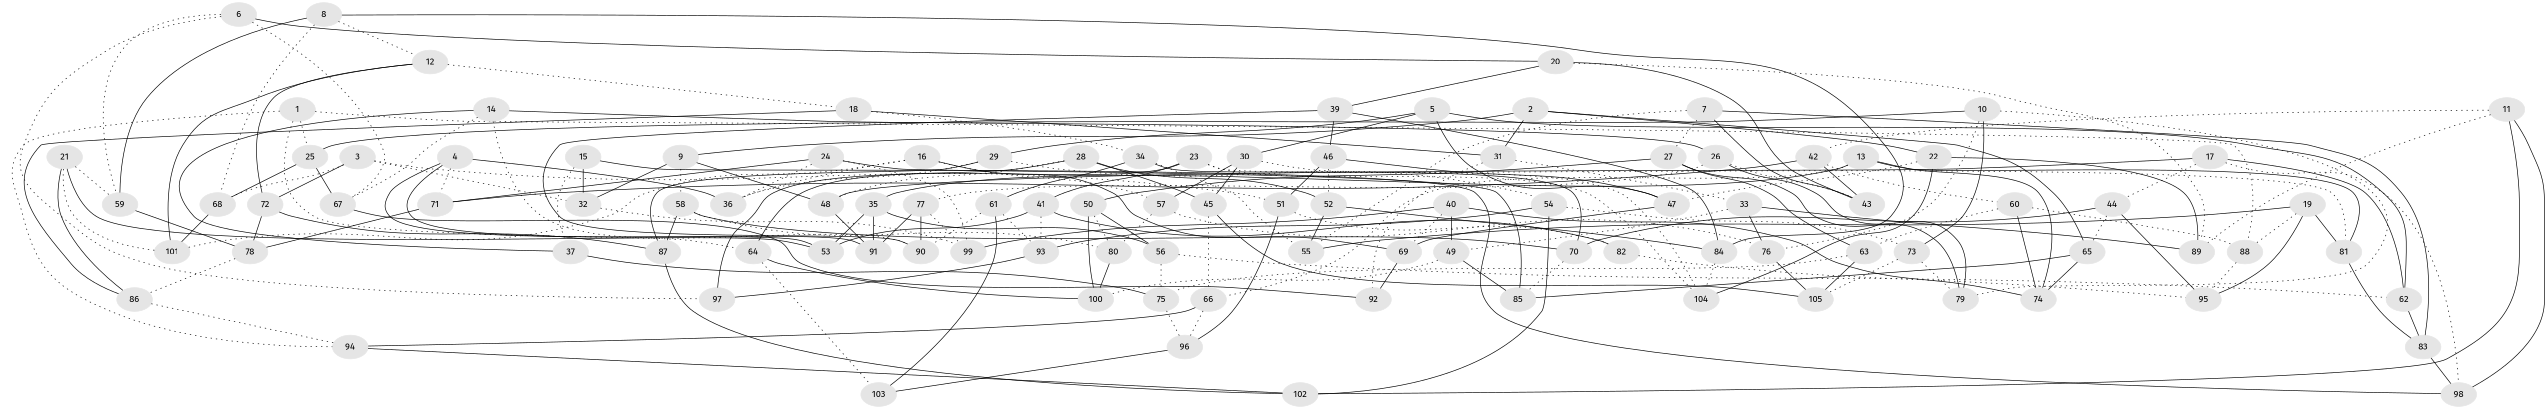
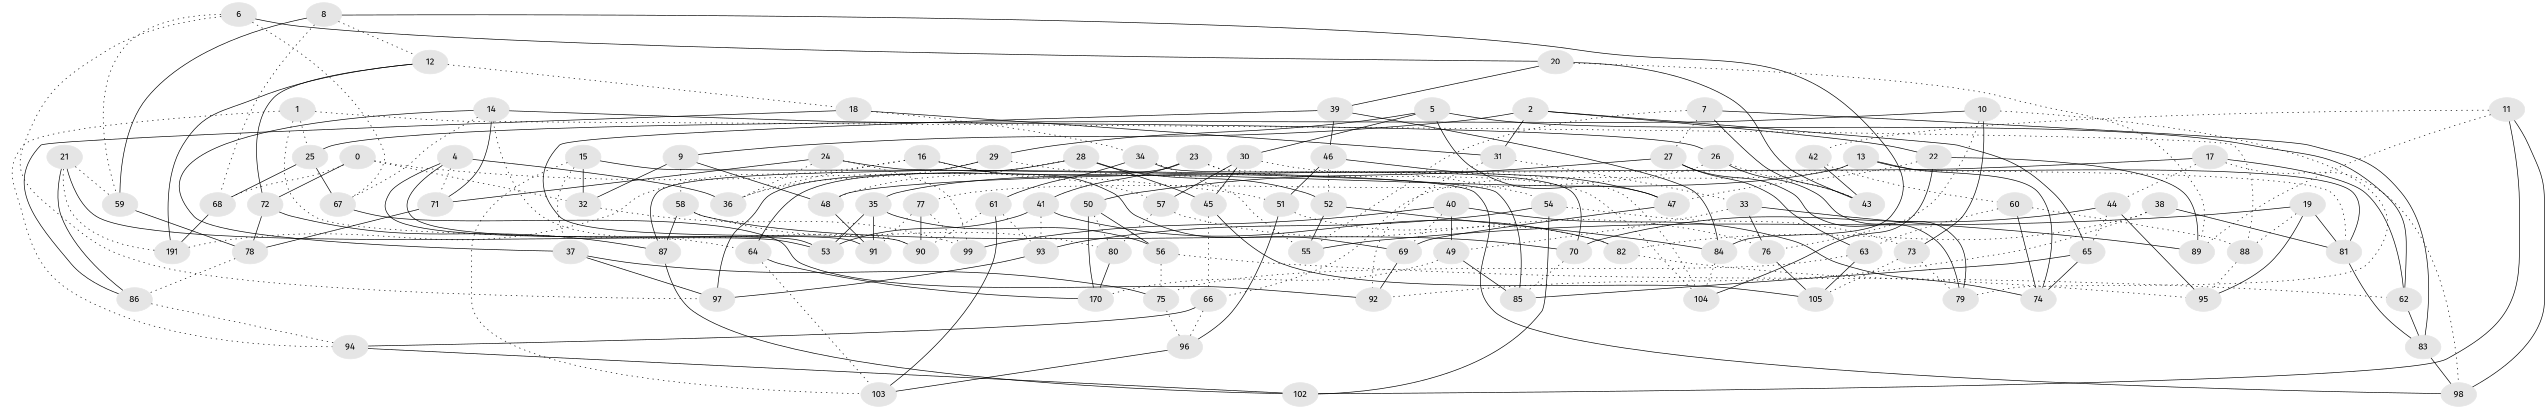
(358, 157) -> (358, 157)
(1024, 184) -> (481, 165)
none -> (2160, 205)
(900, 225) -> (900, 225)
(172, 252) -> (172, 252)
none -> (644, 276)
(1096, 300) -> (1096, 300)
none -> (576, 365)
